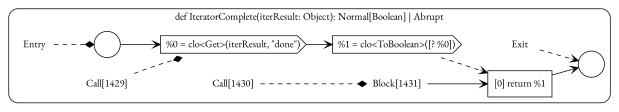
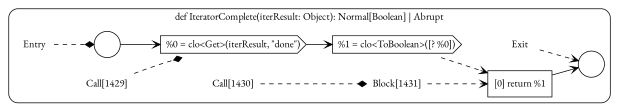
(454, 84) -> (454, 84)
